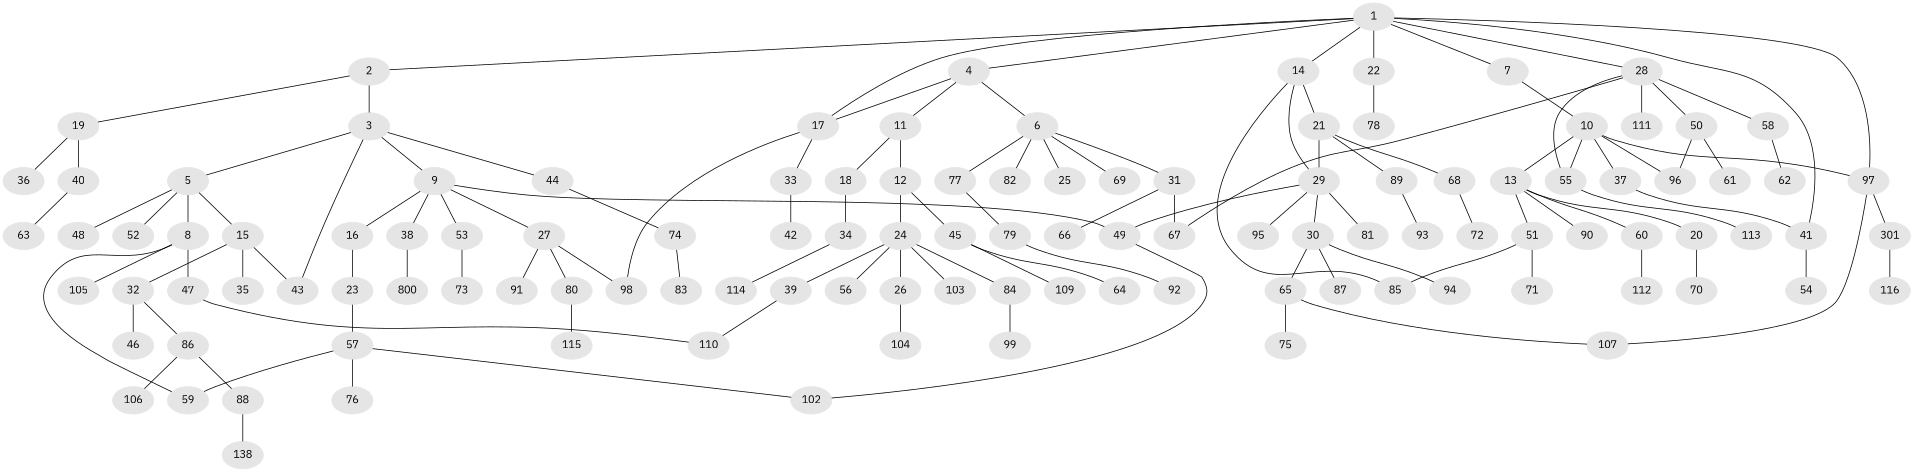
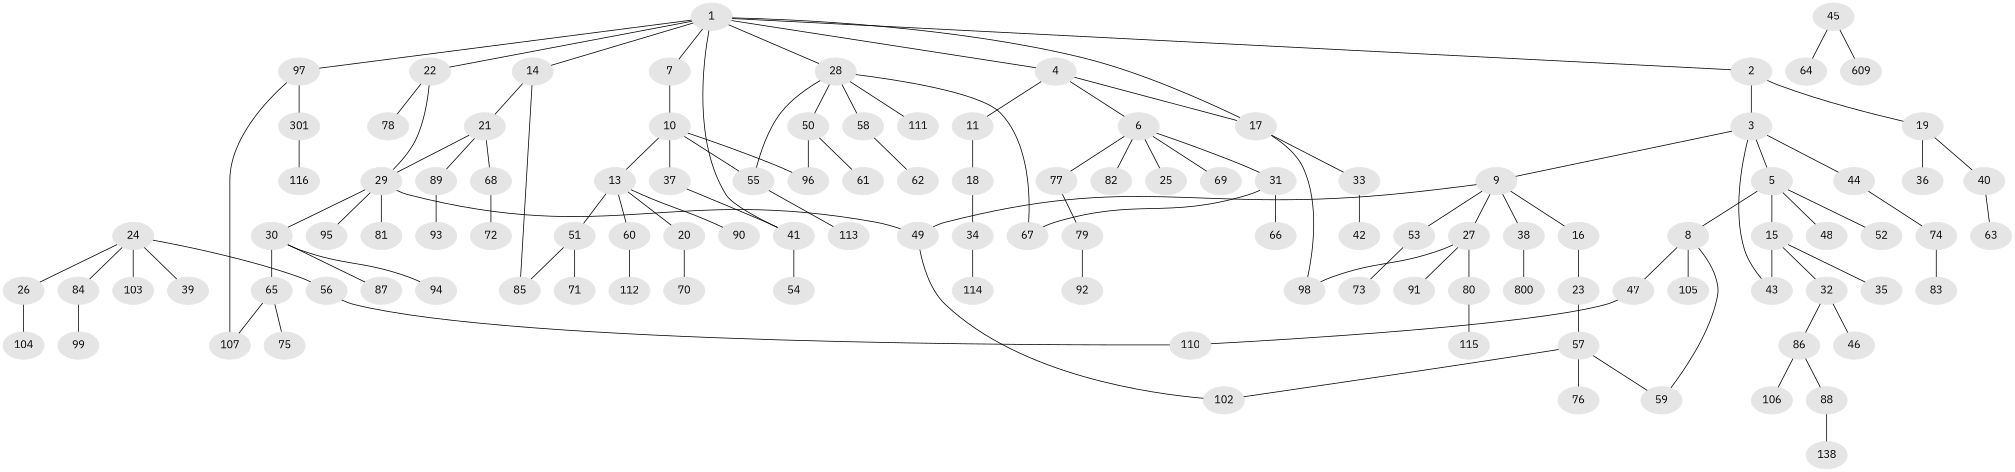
(1289, 129) -> (419, 131)
(1725, 158) -> none
(900, 181) -> none
(1065, 291) -> (1861, 72)
(750, 318) -> (754, 339)
